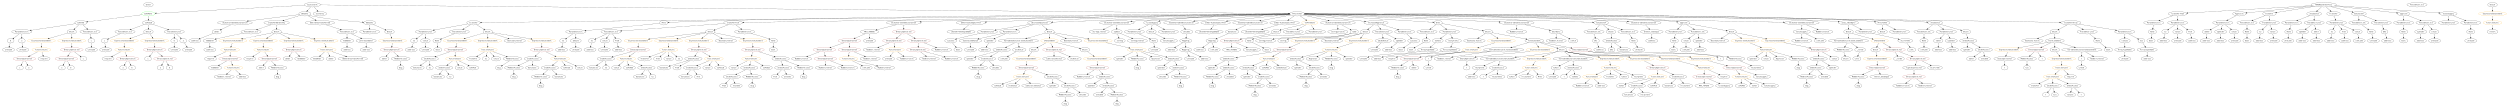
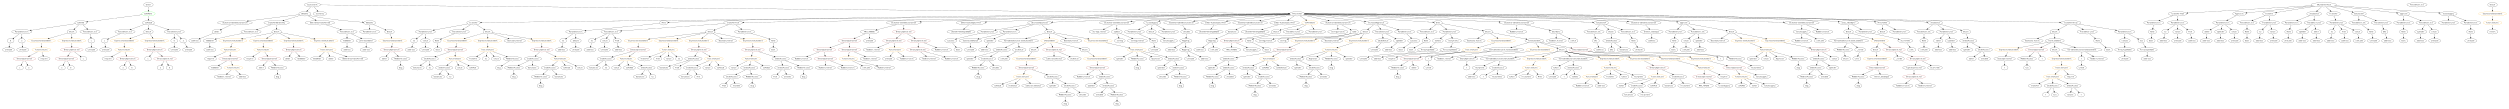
(2324, 5) -> (2324, 5)
(230, 9) -> (148, 9)
